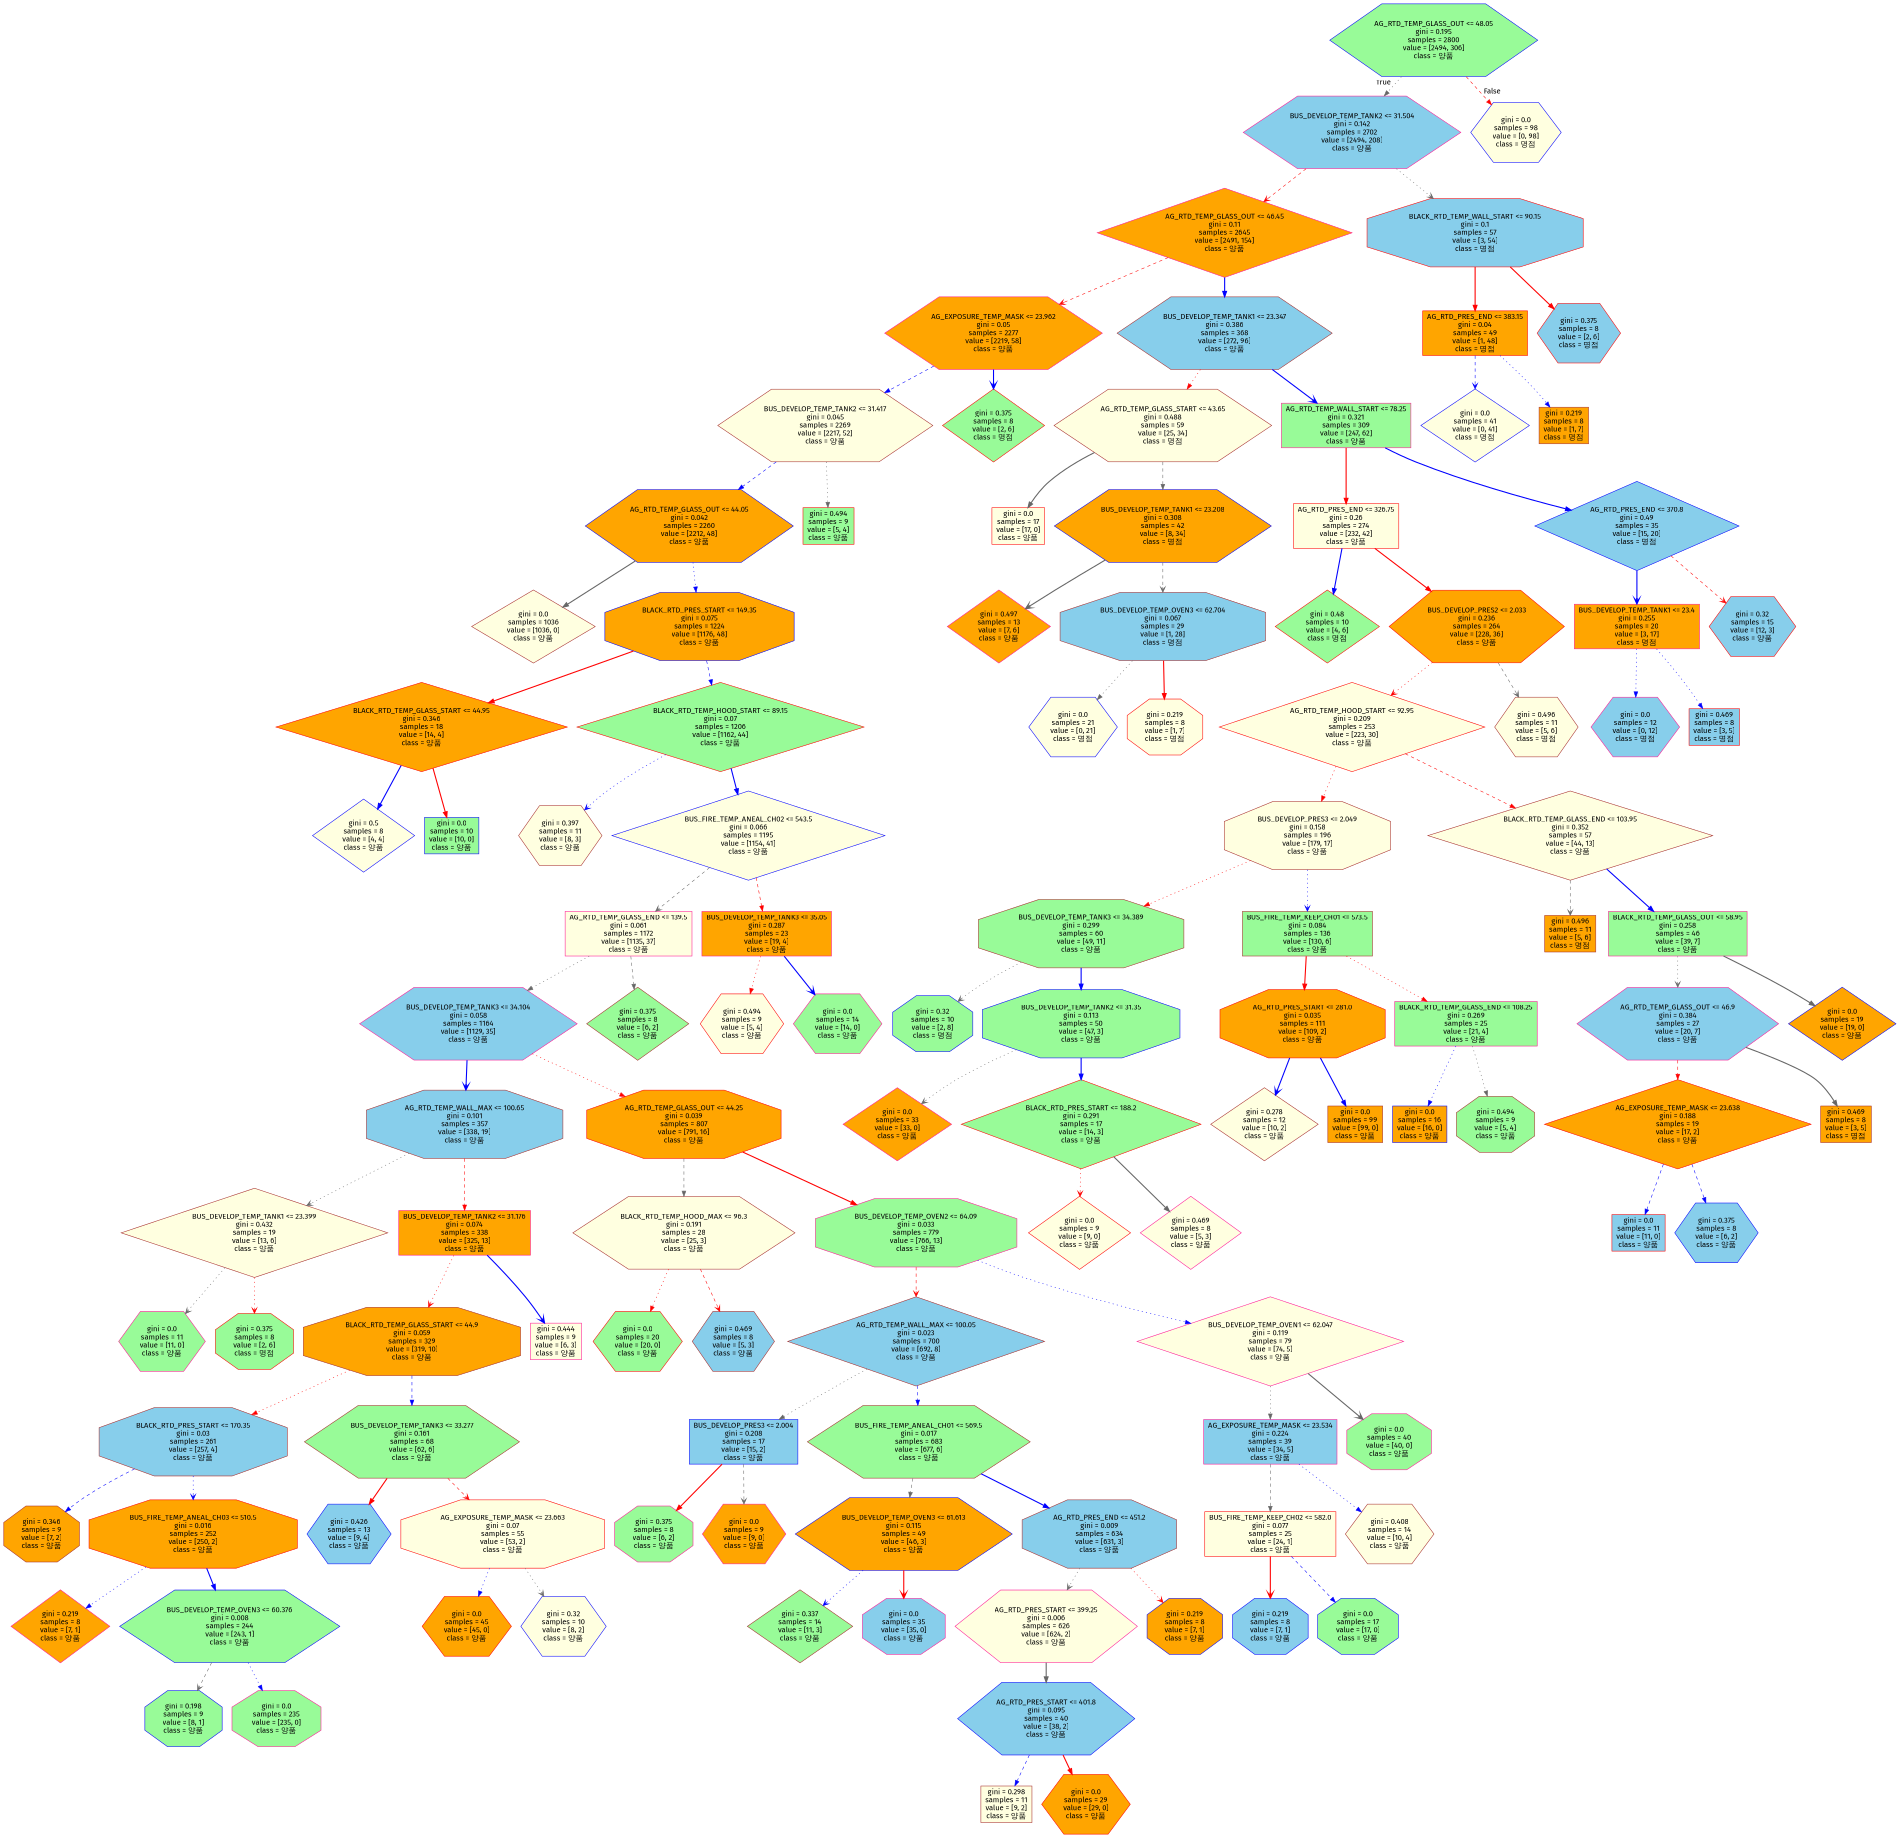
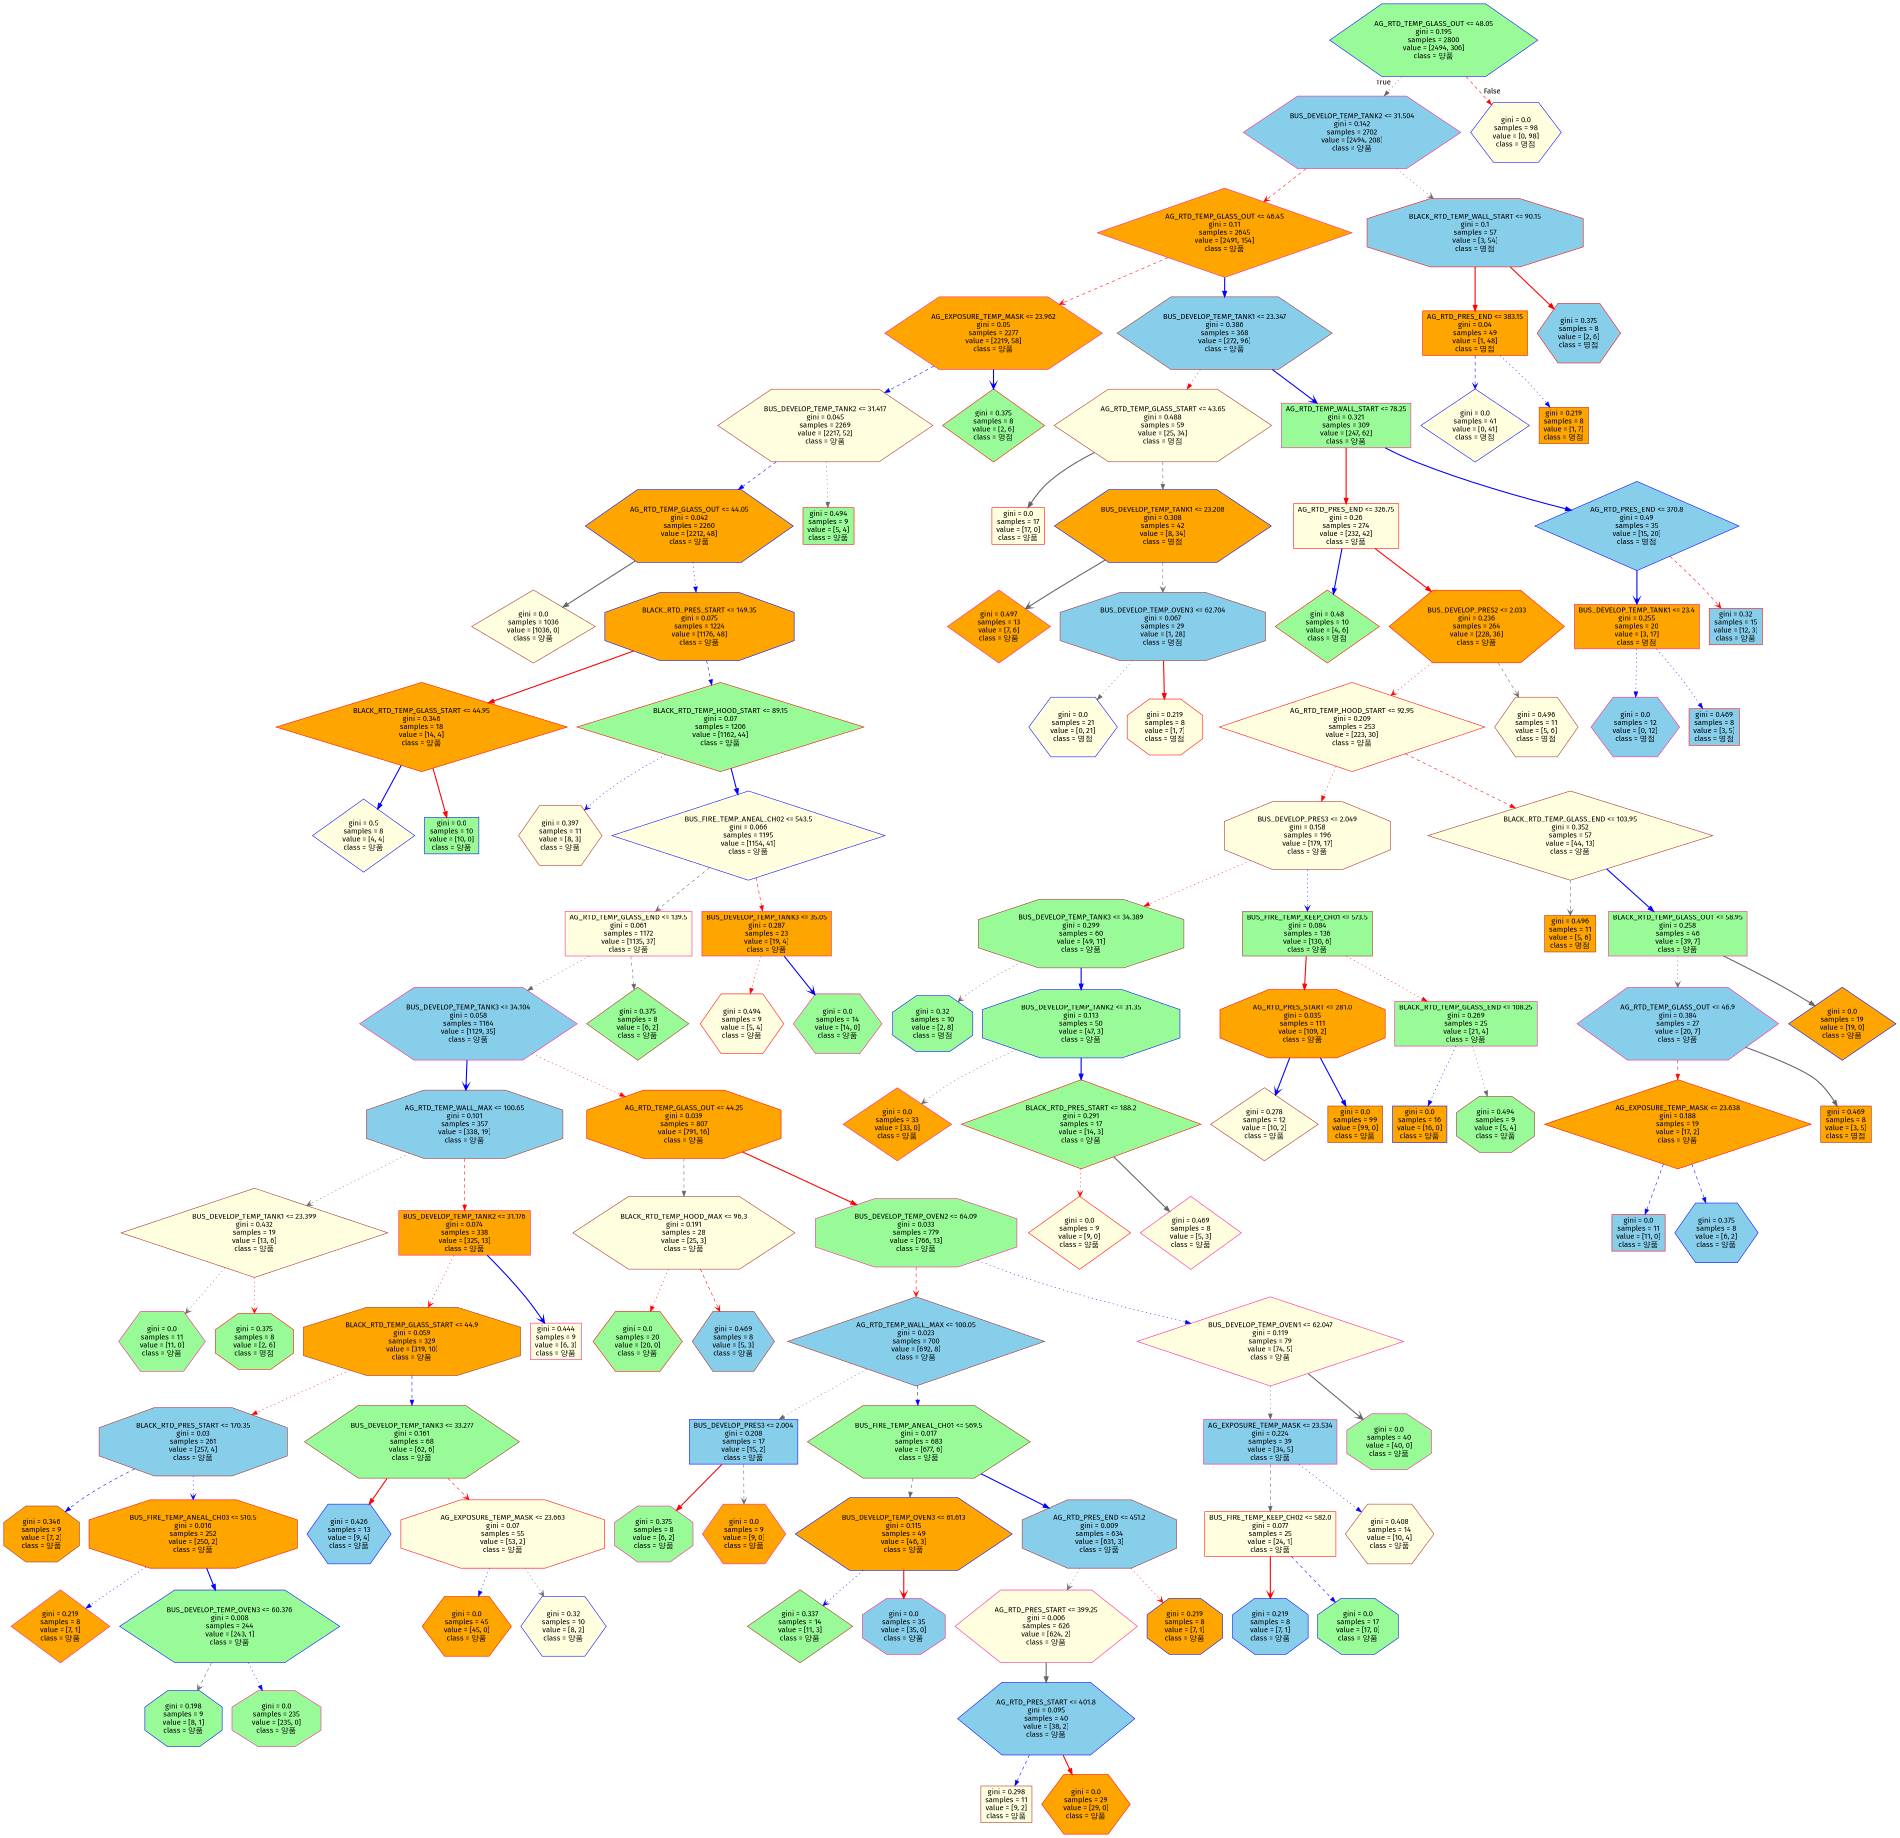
(1752, 627) -> (1736, 627)
